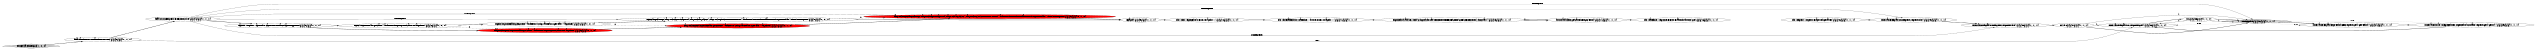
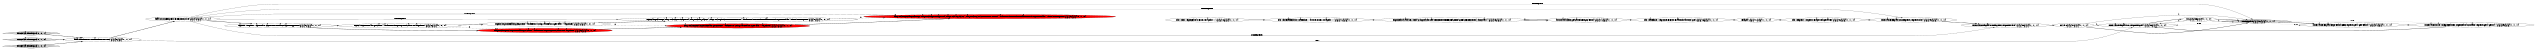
(1141, 20) -> none
none -> (1756, 20)
none -> (31, 33)
none -> (31, 40)
